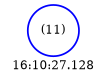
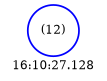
(53, 31) -> (53, 31)
